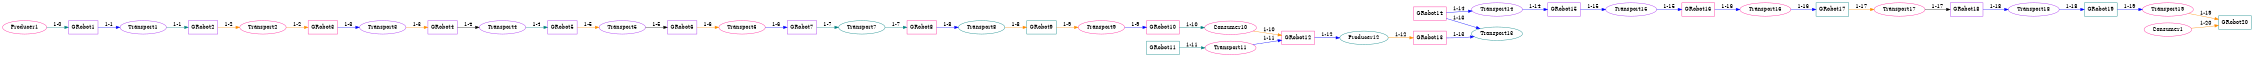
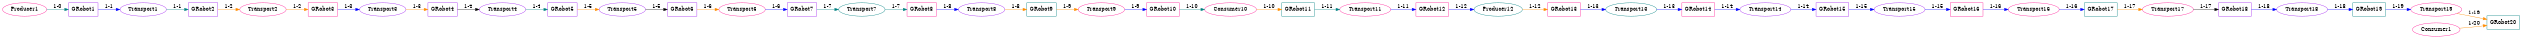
(1461, 23) -> (1667, 9)
(982, 27) -> (982, 9)
(1266, 33) -> (1267, 9)
